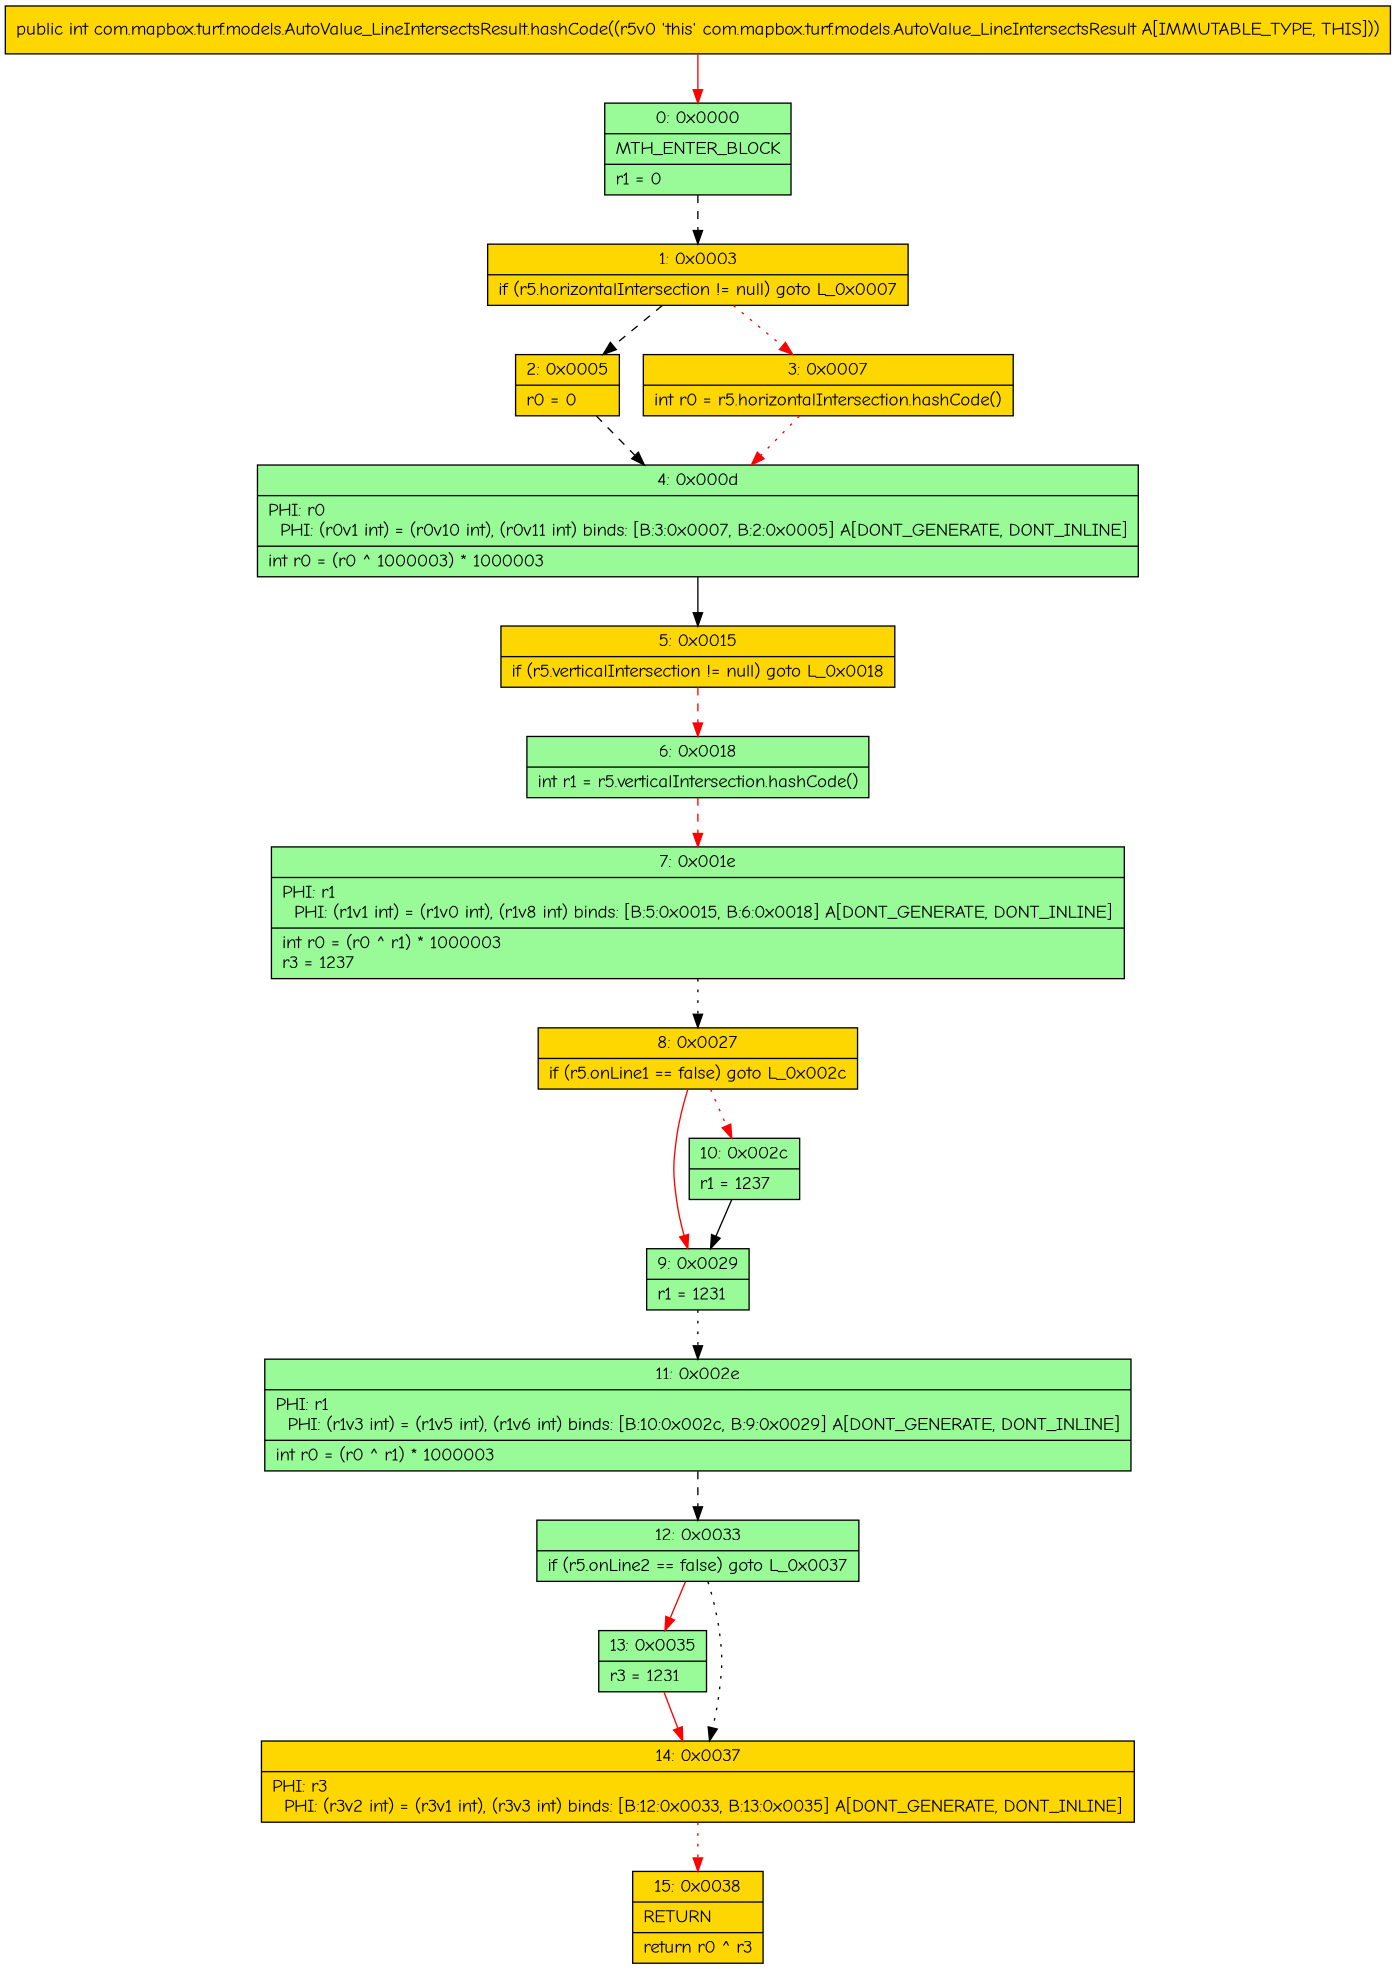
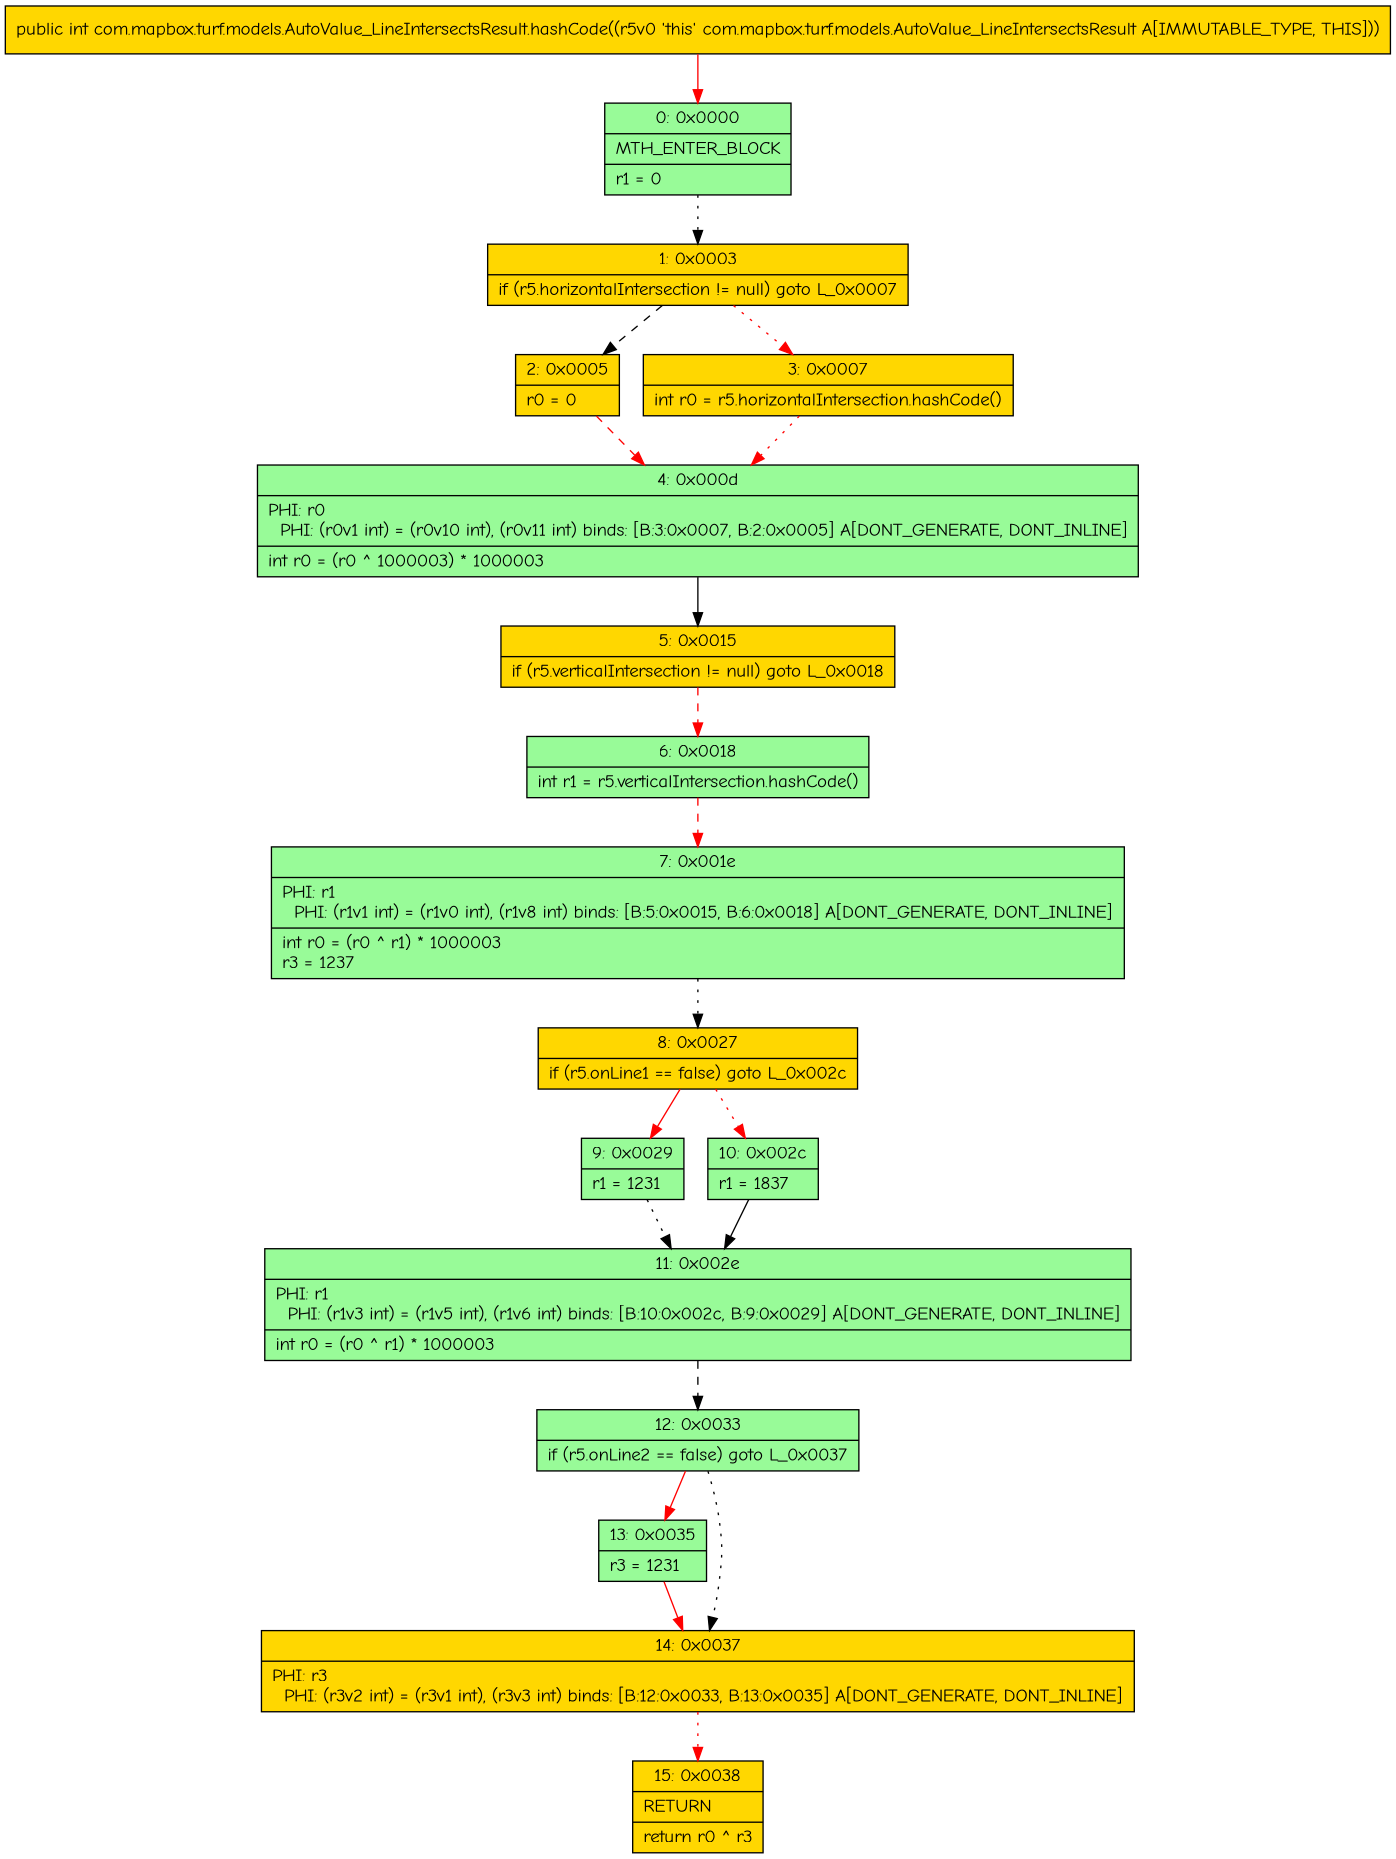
(698, 213) -> (698, 213)
(616, 436) -> (616, 436)
(735, 1184) -> (754, 1184)
(724, 1218) -> (740, 1218)
